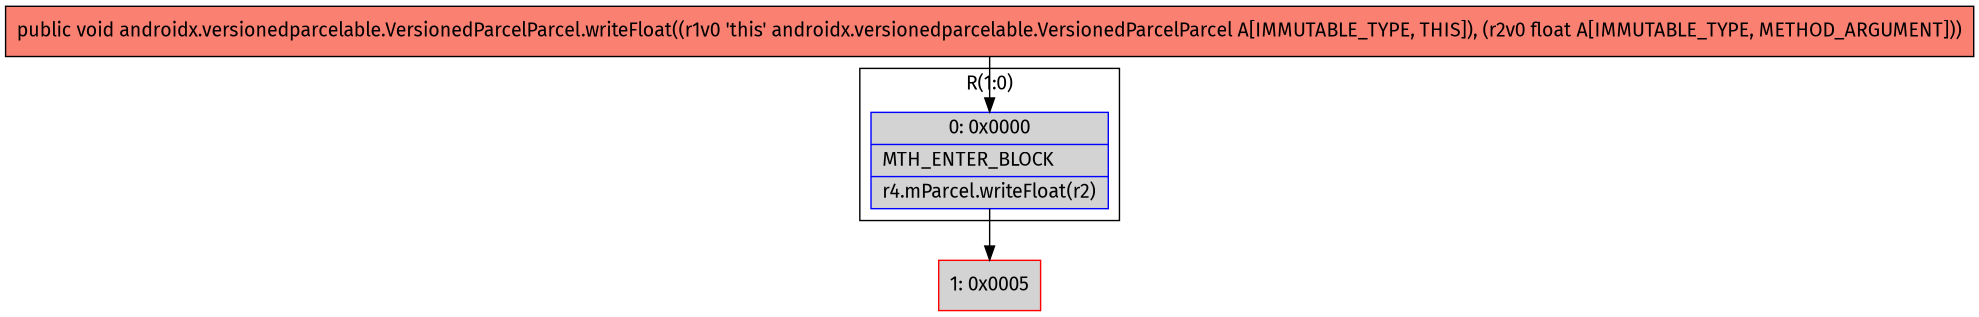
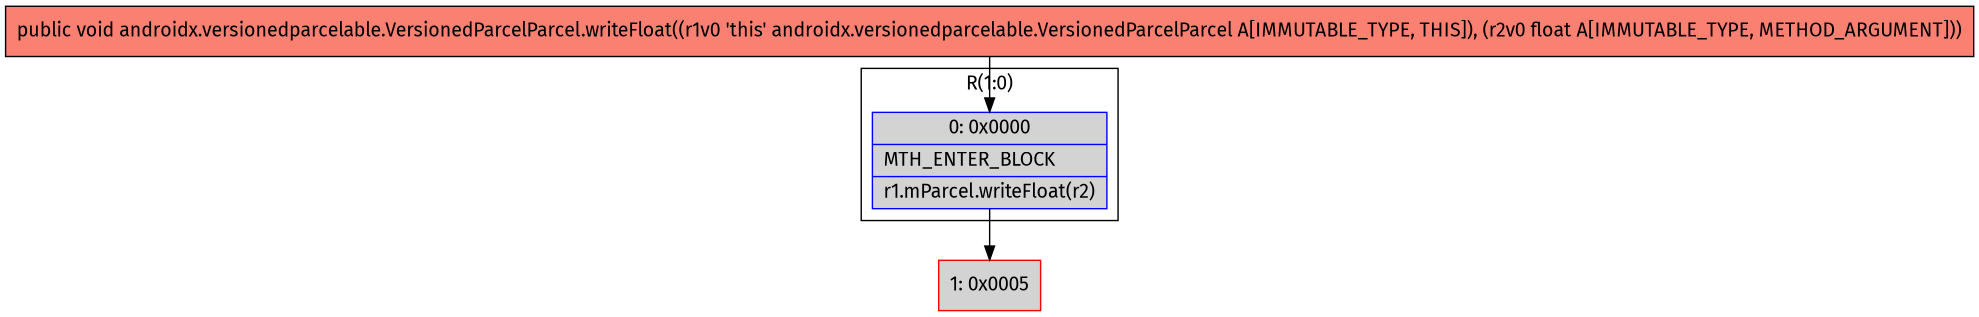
(990, 192) -> (990, 192)
